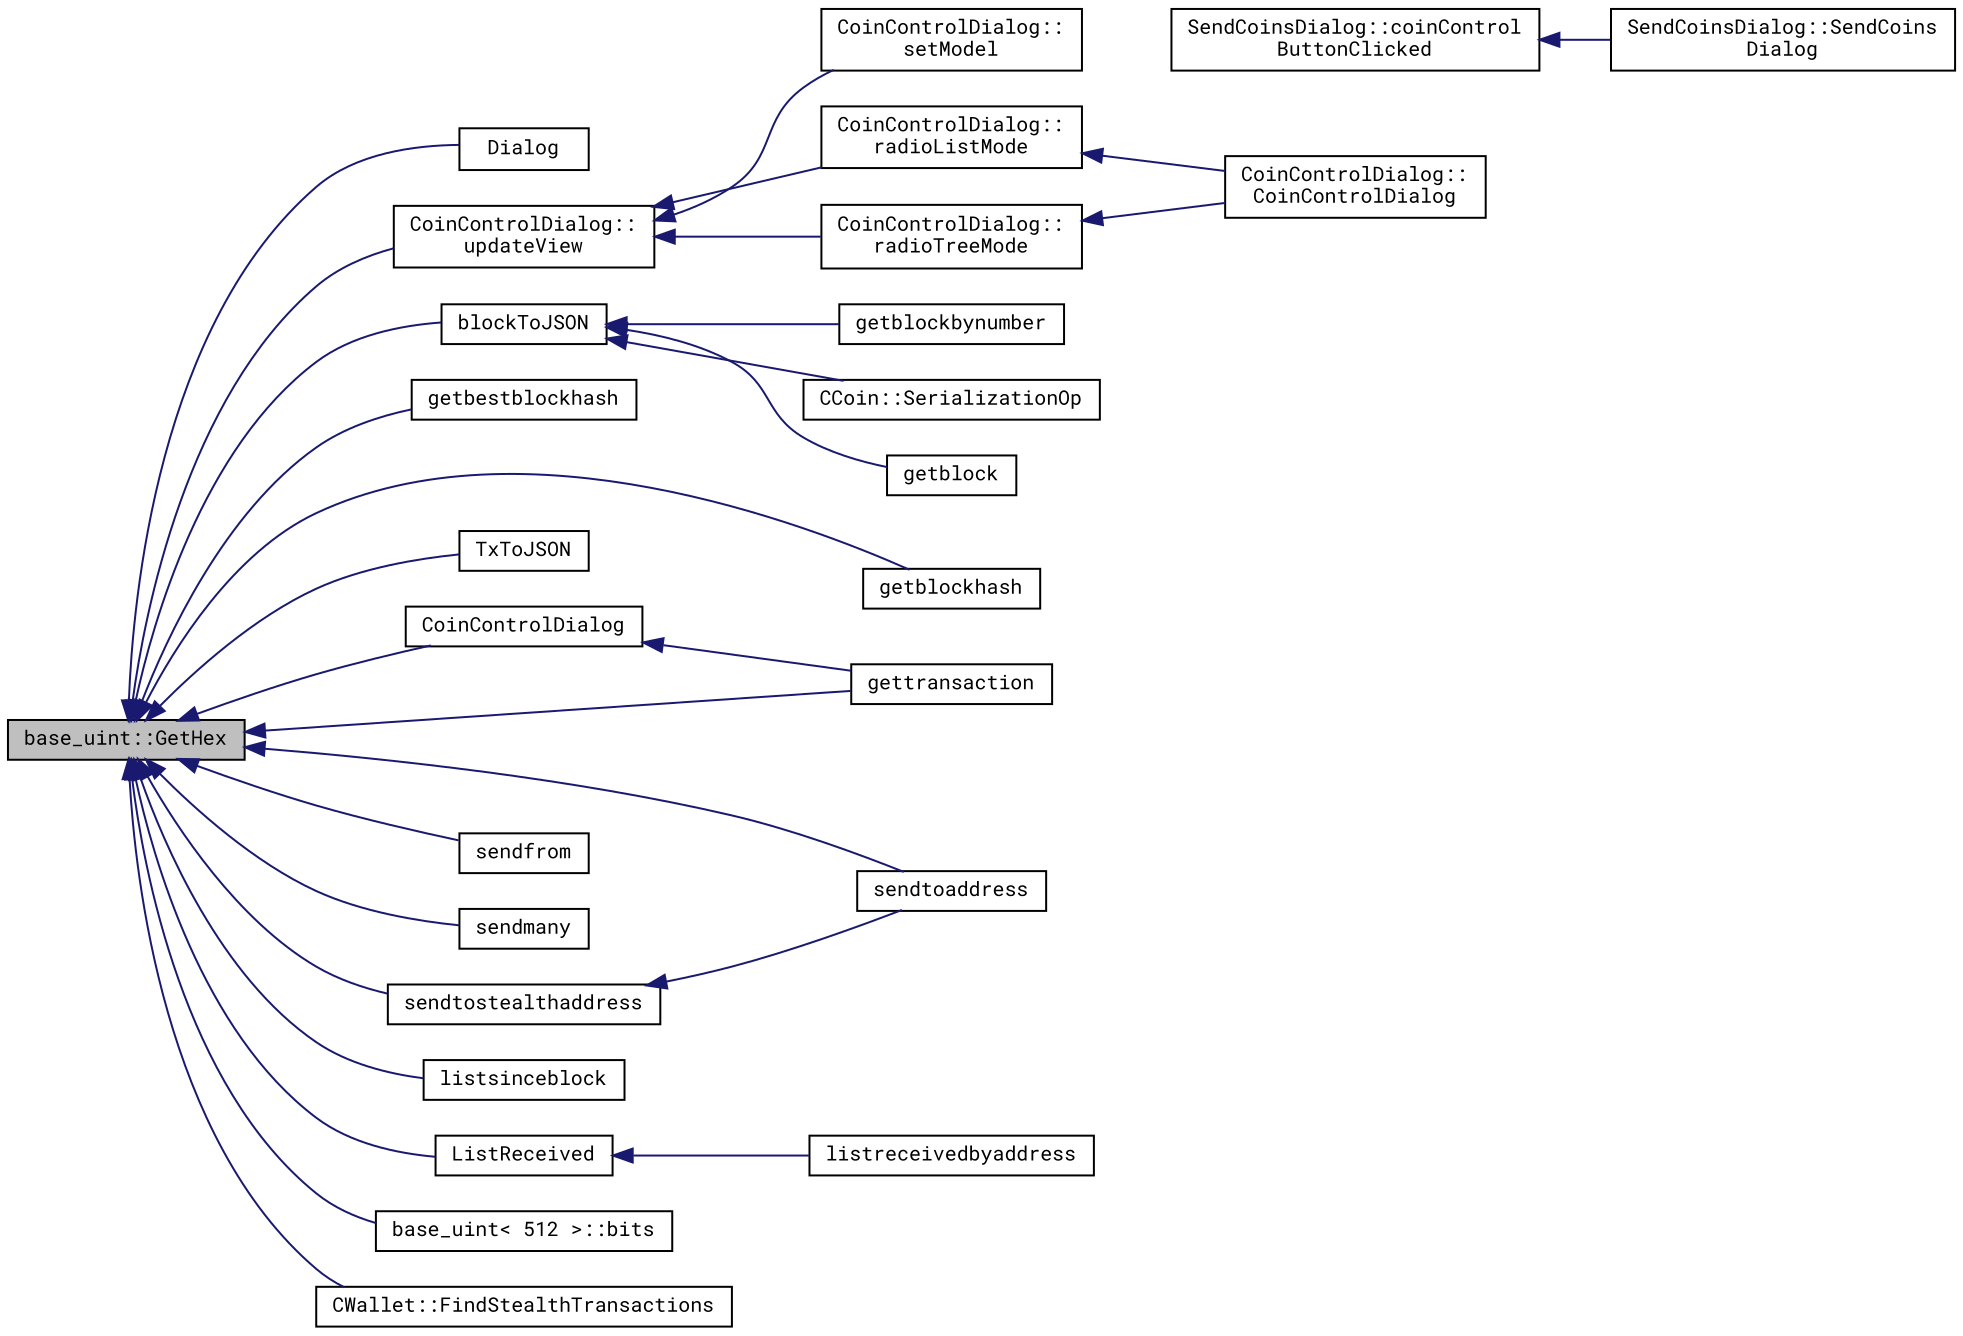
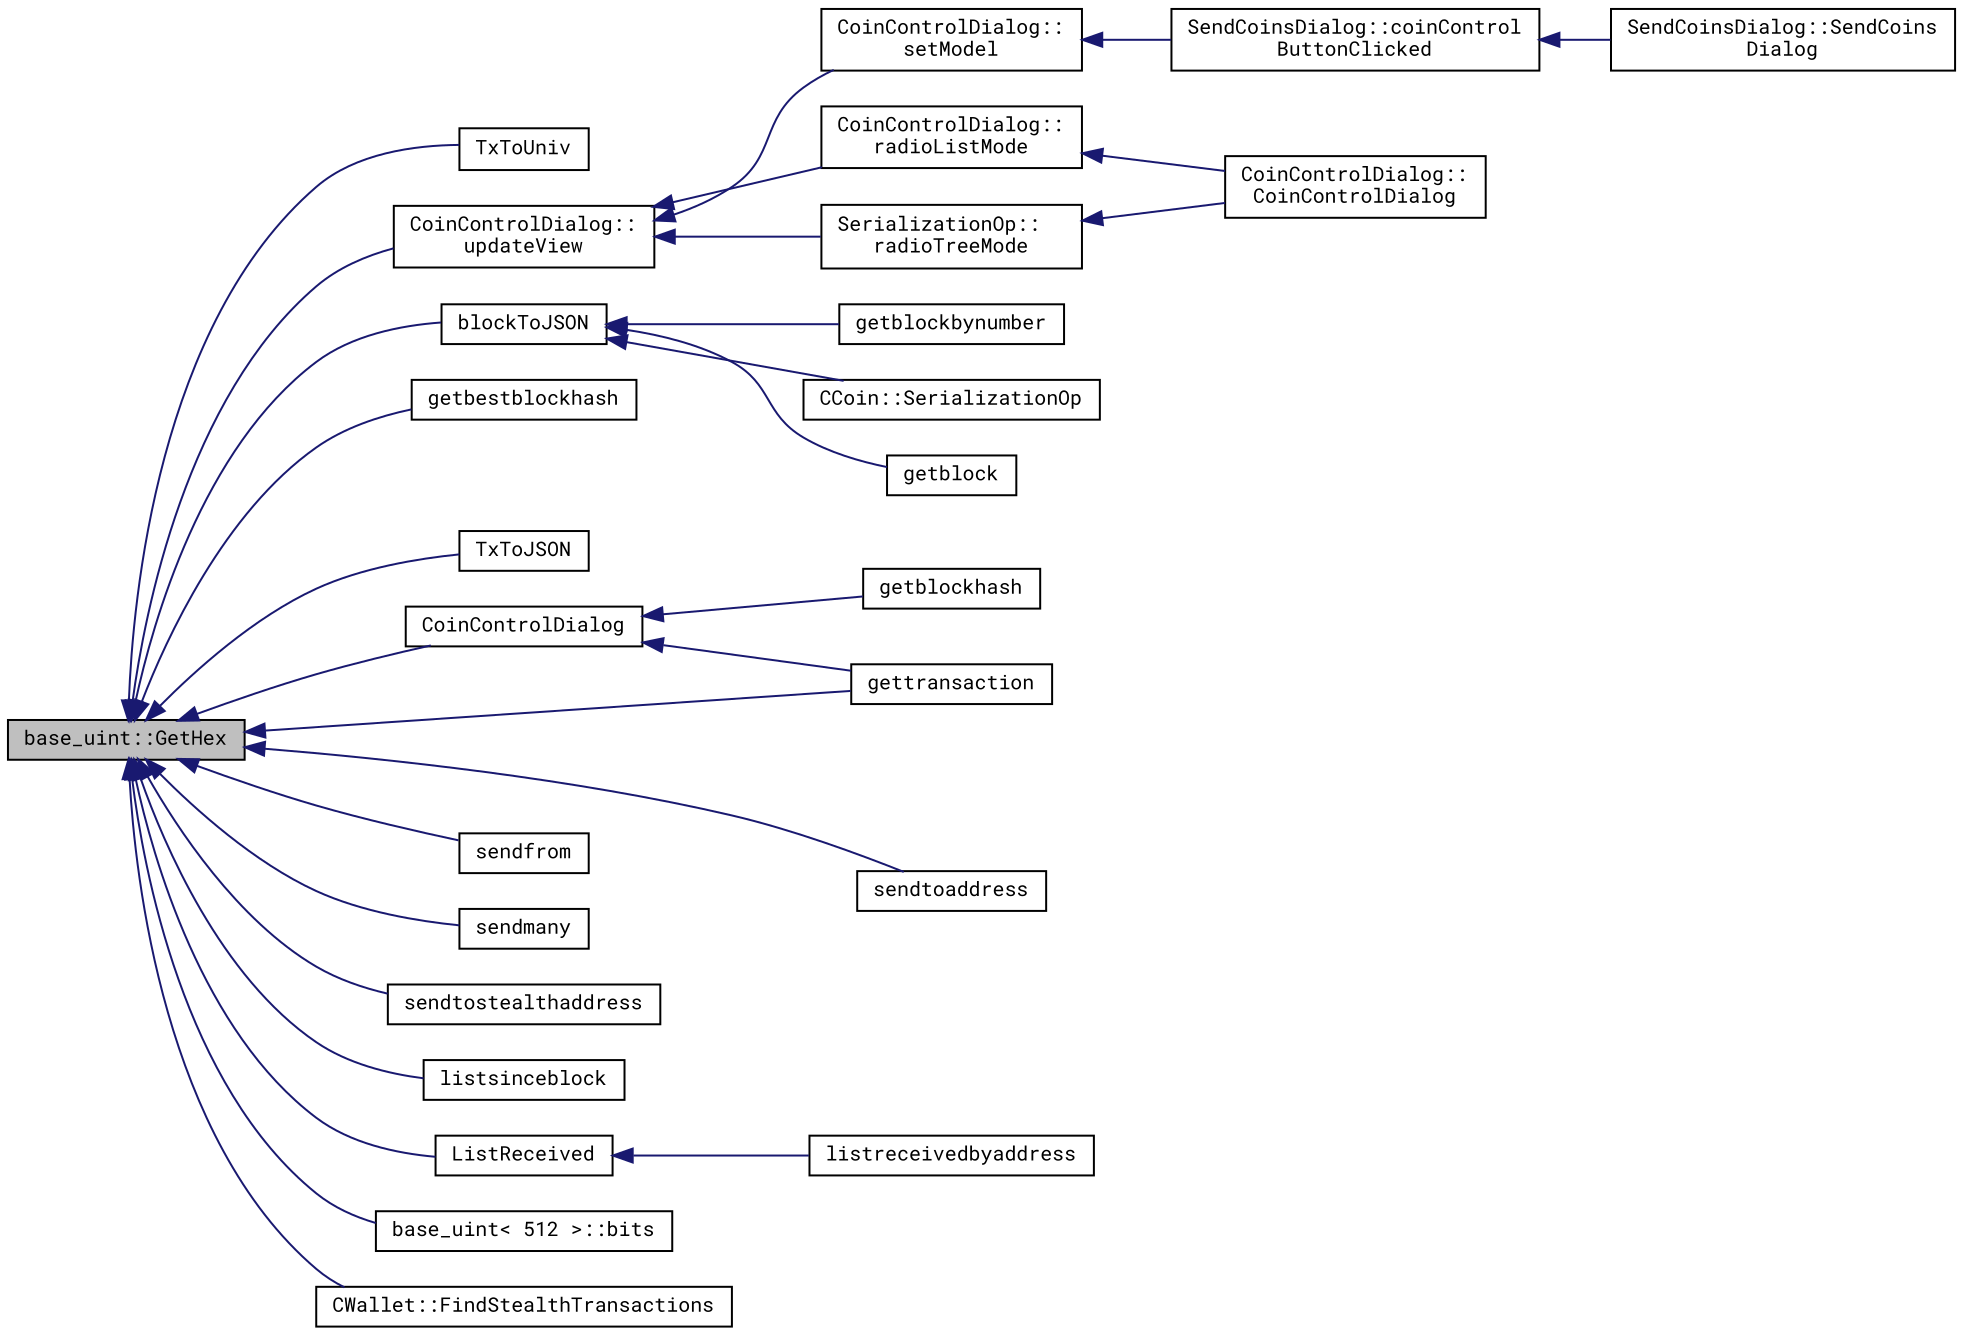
none -> (1137, 40)
(524, 149) -> (524, 149)
(952, 237) -> (952, 237)
(488, 475) -> (763, 605)
(786, 951) -> none
